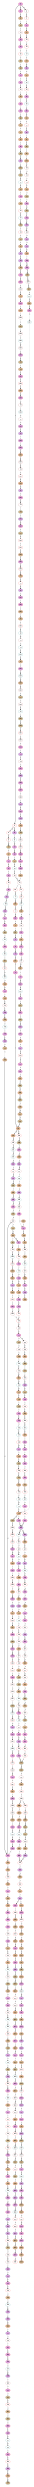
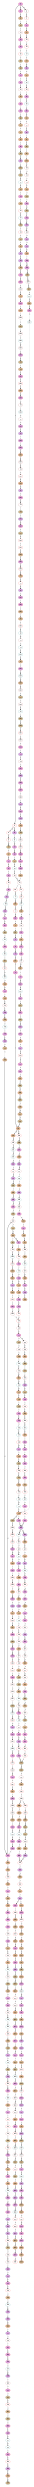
(19, 1221) -> (21, 1217)
